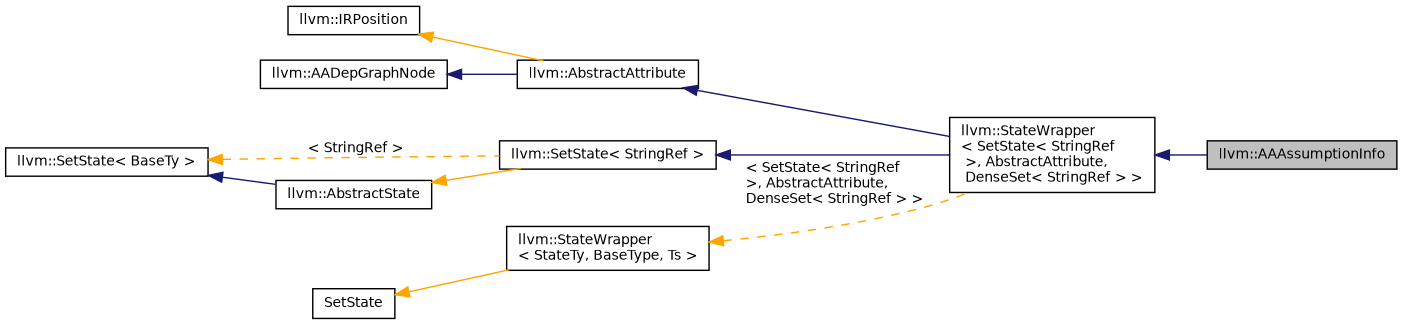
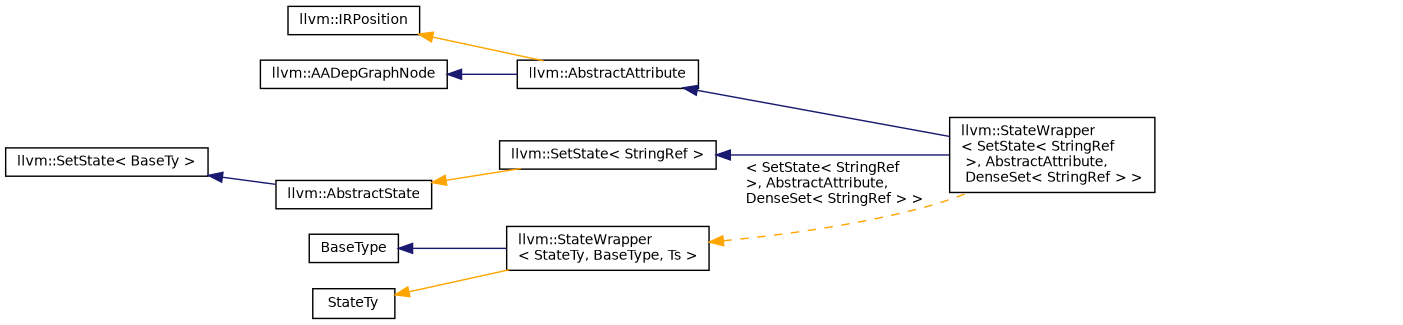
(1302, 155) -> none
(361, 157) -> none
none -> (354, 248)
(354, 304) -> (354, 304)
